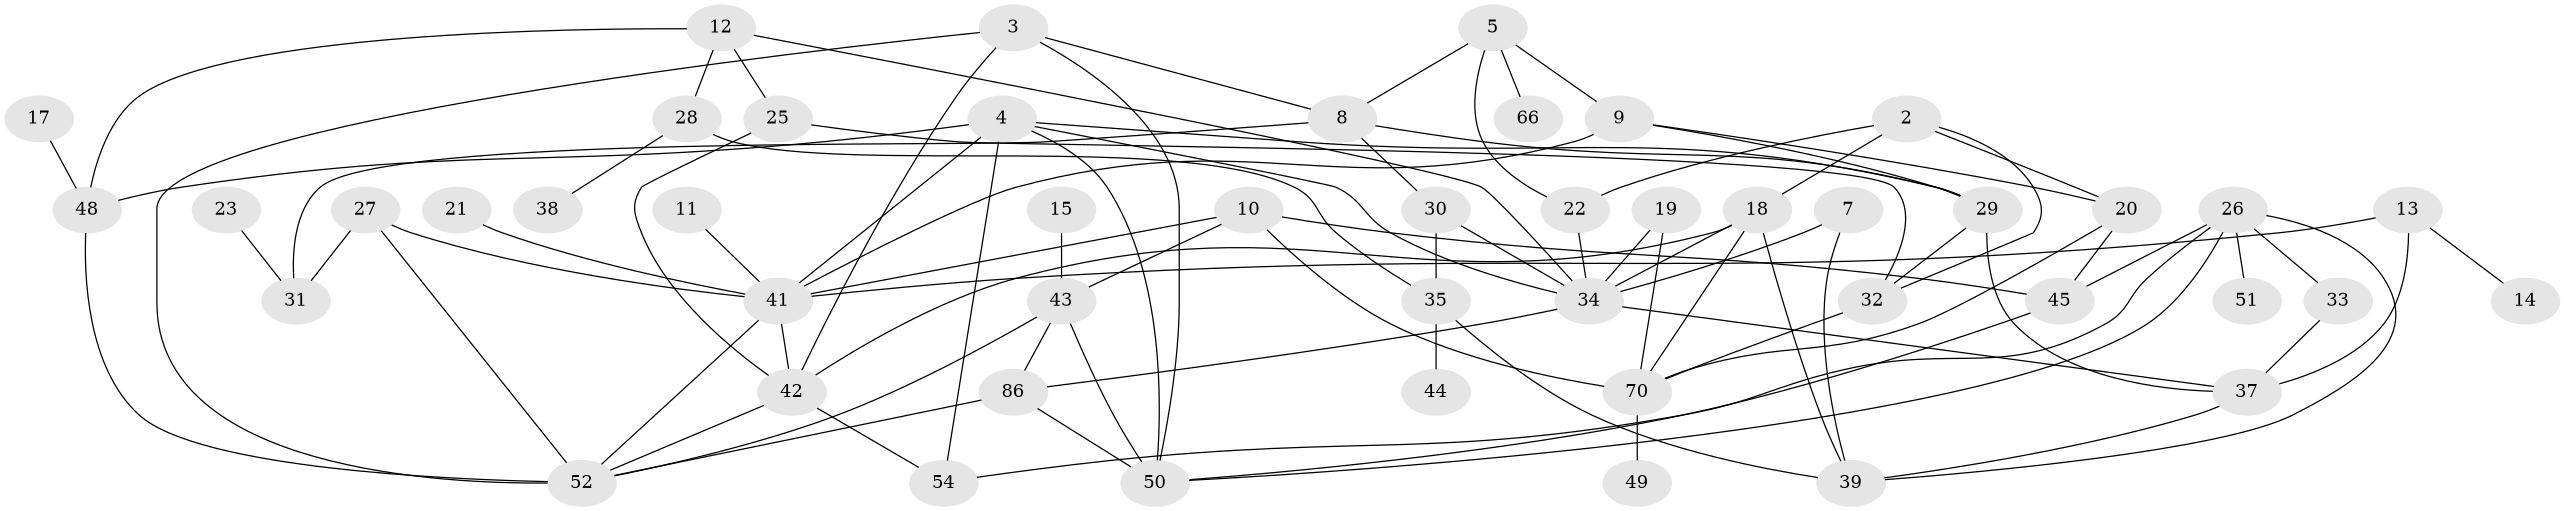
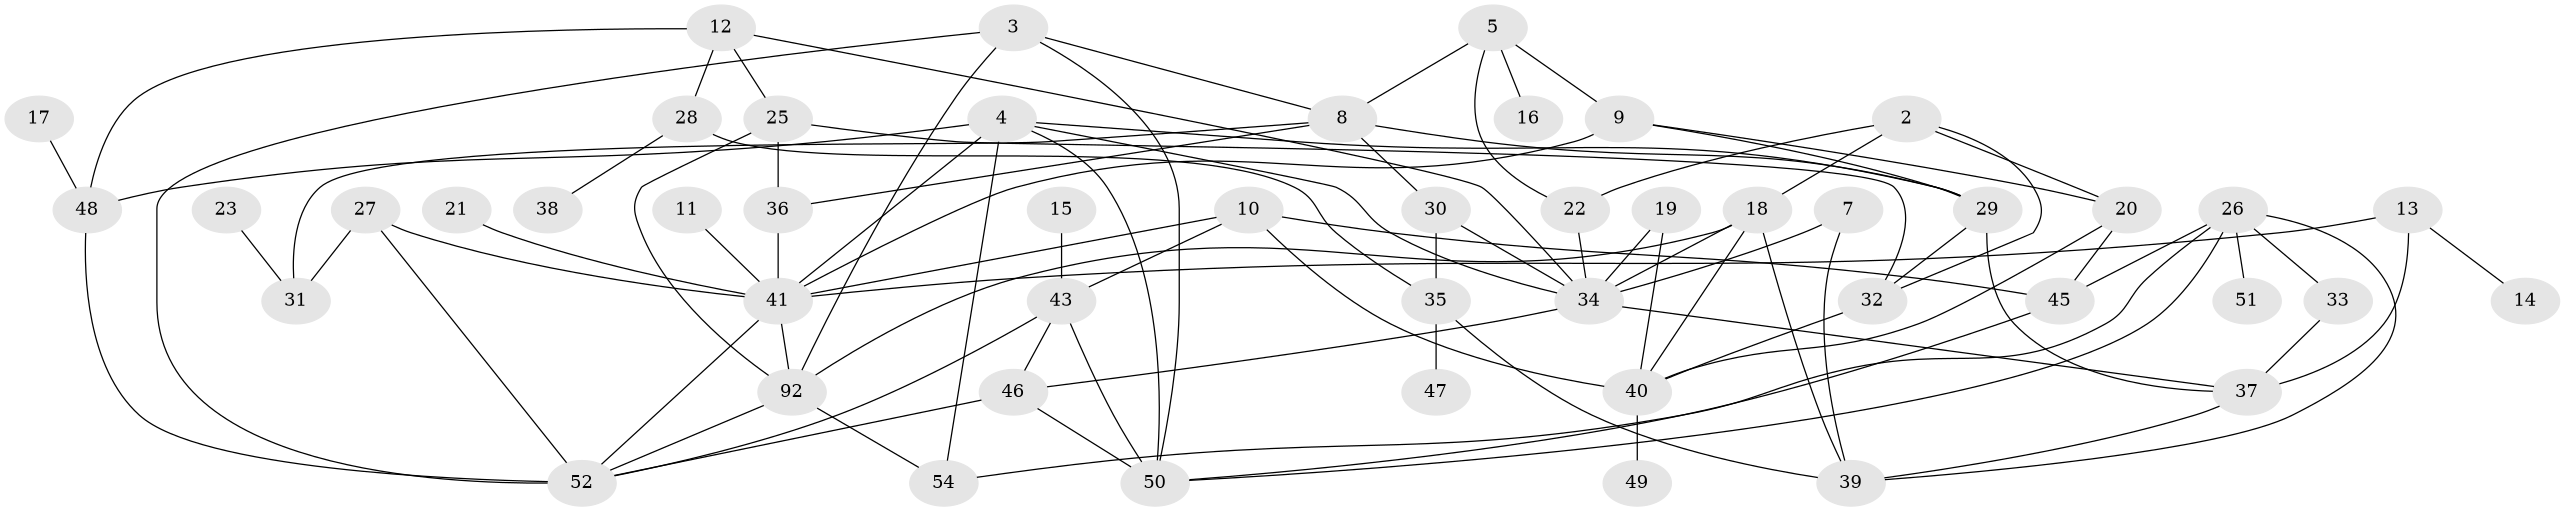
(1528, 119) -> (1528, 119)
none -> (778, 210)
(792, 392) -> (792, 392)
(1013, 392) -> (1013, 392)
(1436, 392) -> (1436, 392)
(1637, 392) -> (1637, 392)
